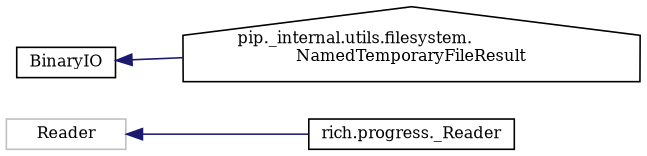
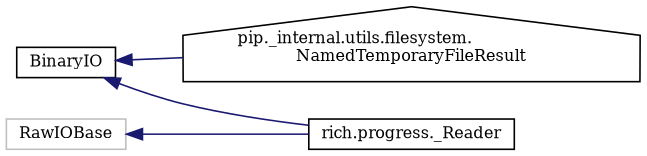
none -> (213, 110)
(66, 134) -> (66, 134)
